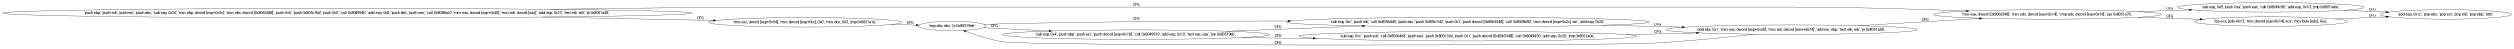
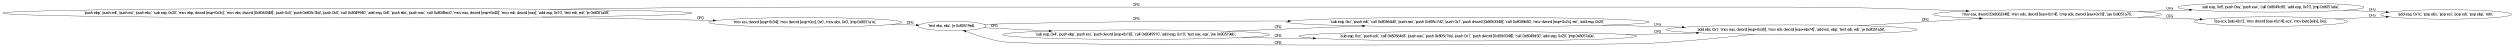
(952, 26) -> (952, 26)
